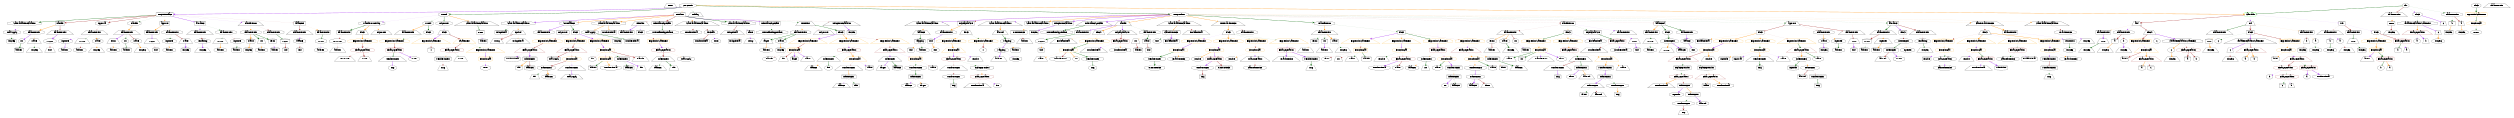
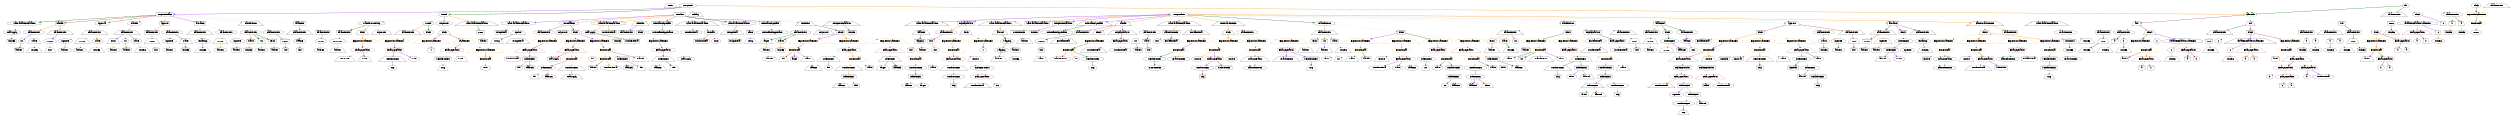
(932, 10) -> (932, 10)
(1579, 17) -> (1579, 17)
